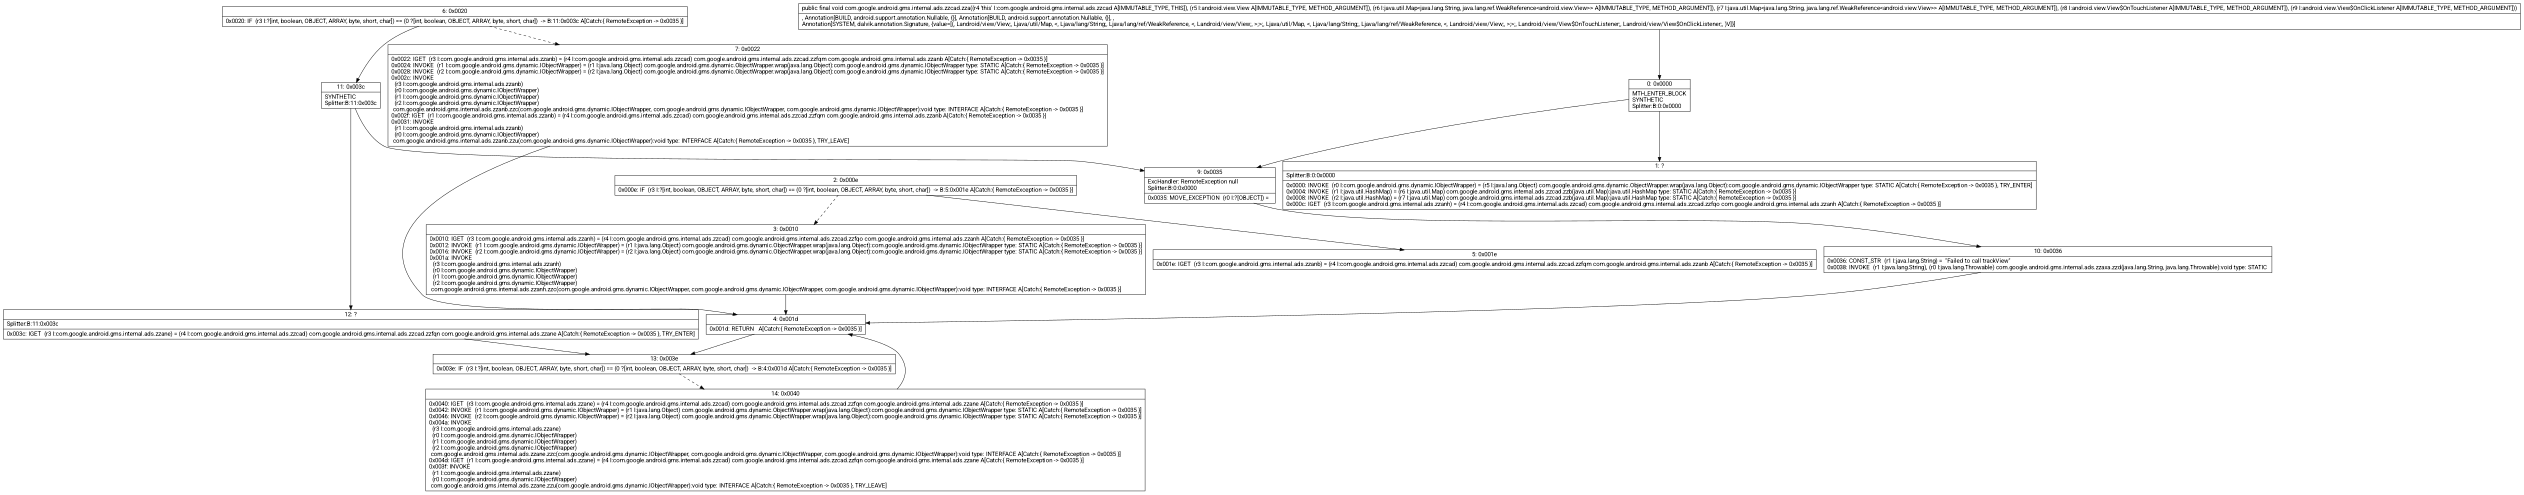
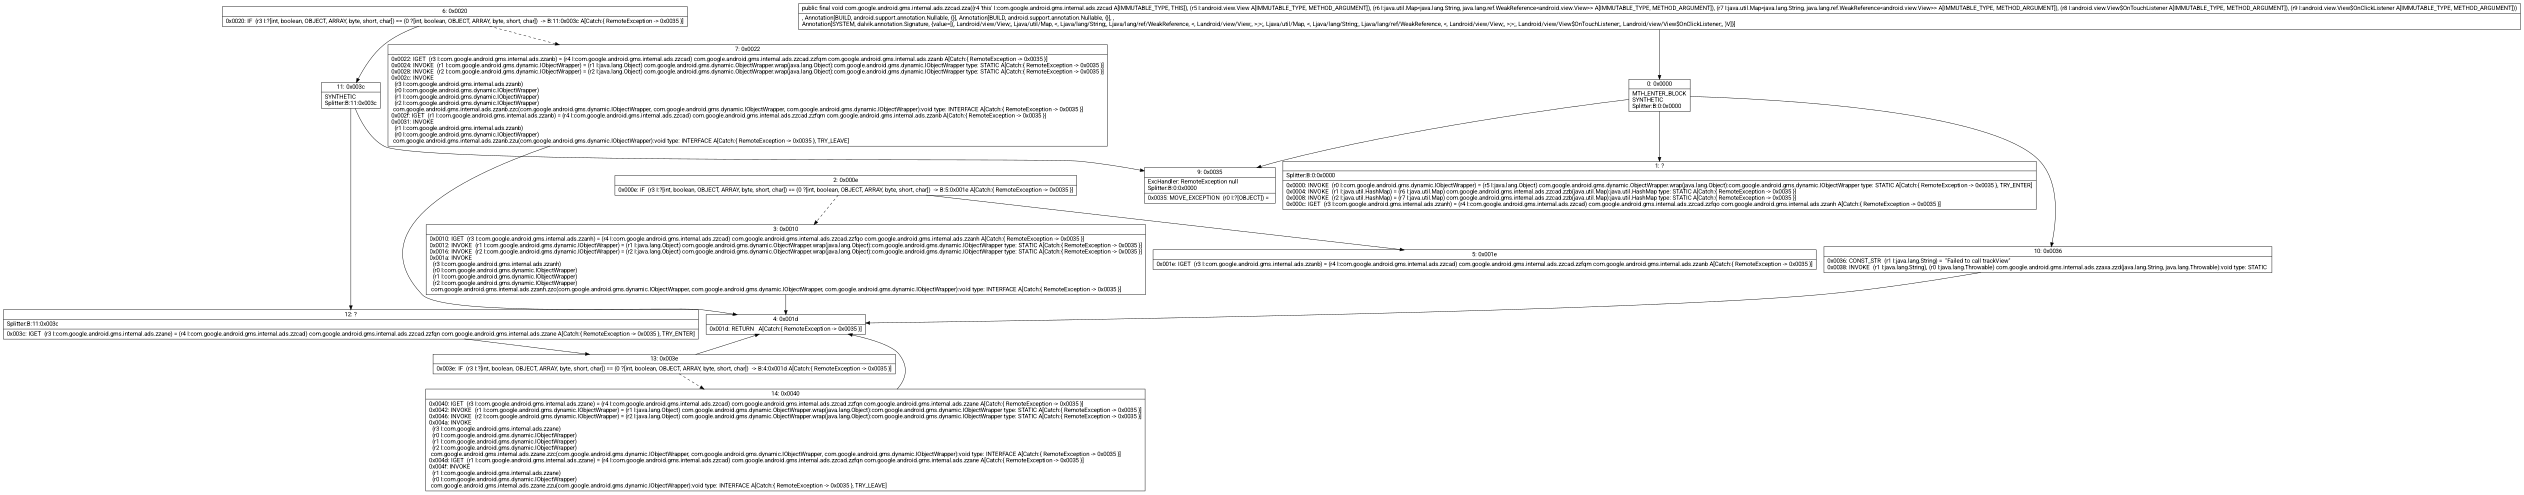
(1615, 221) -> (1912, 116)
(725, 344) -> (725, 345)
(451, 467) -> (451, 467)
